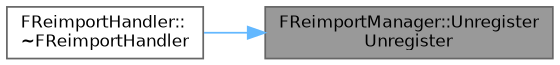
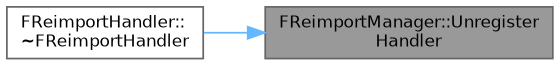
(409, 33) -> (409, 33)
